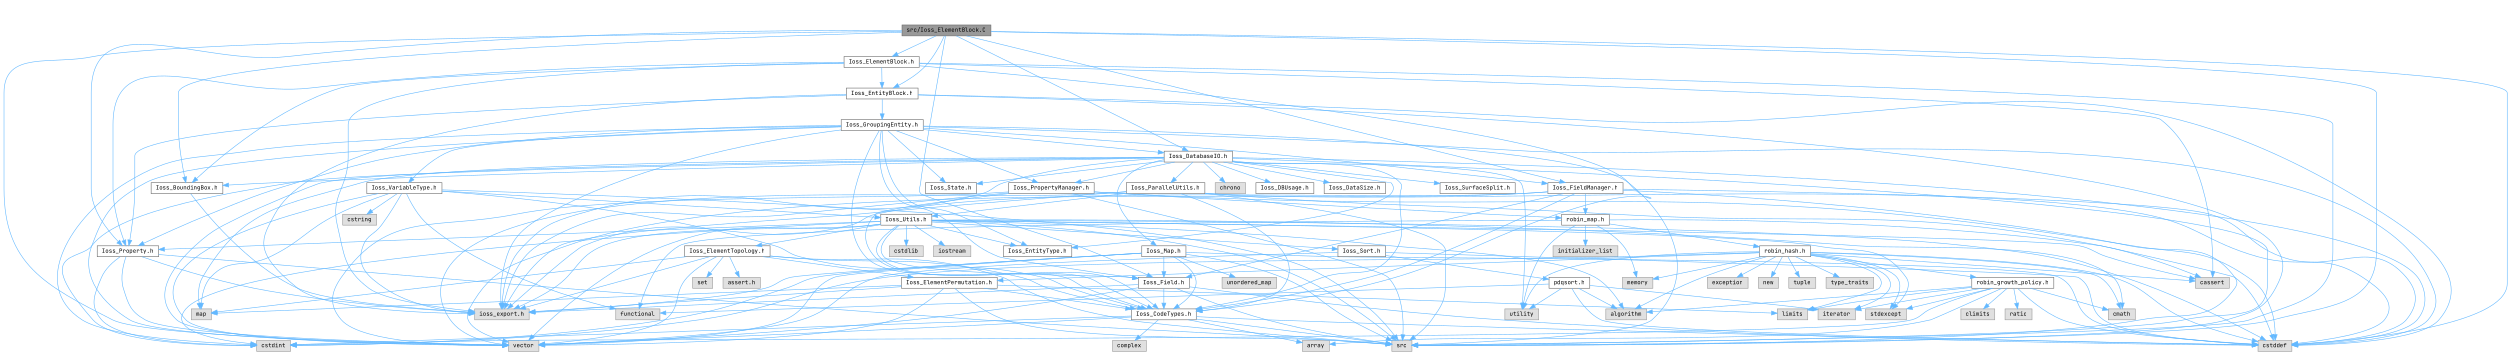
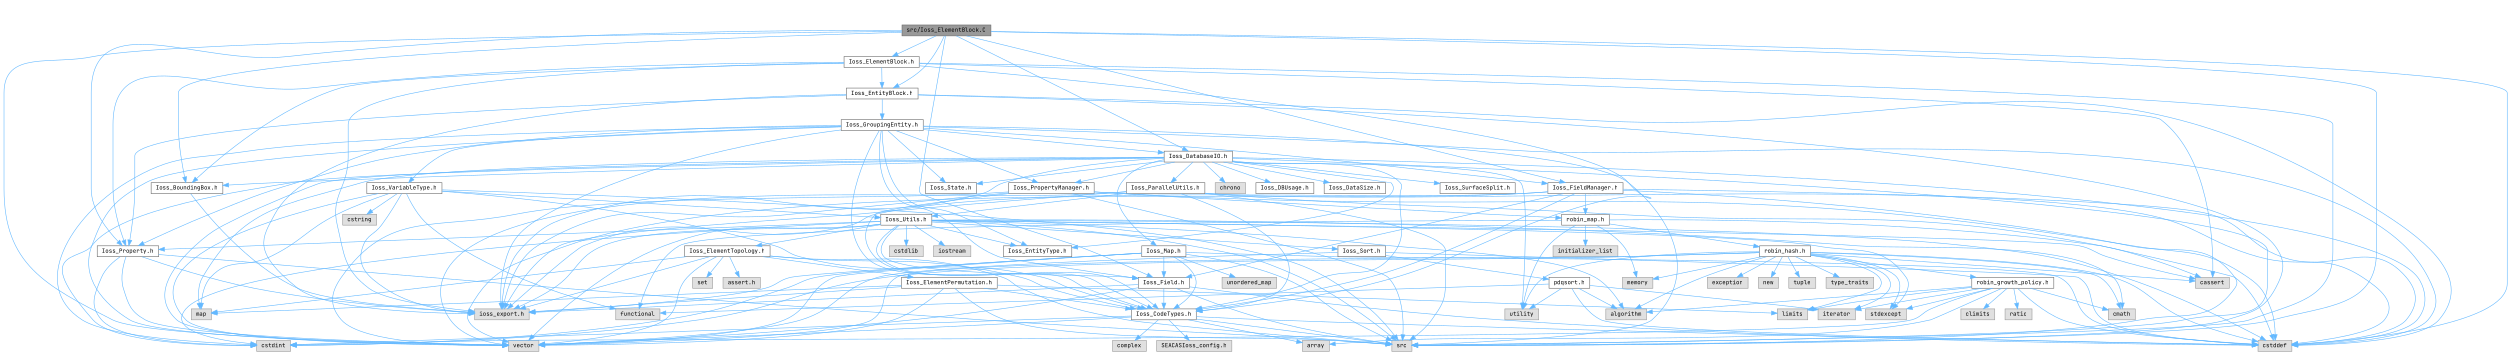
(1419, 265) -> (891, 282)
none -> (1194, 346)
